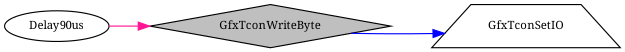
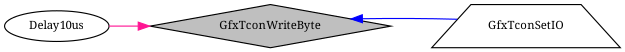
(57, 26) -> (57, 26)
(392, 34) -> (410, 18)
